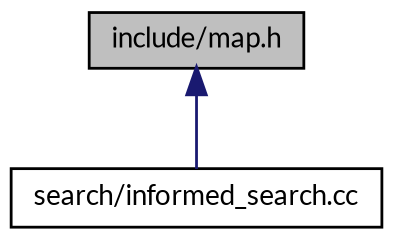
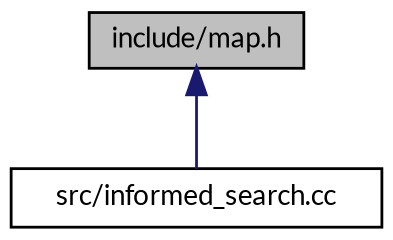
(197, 198) -> (197, 198)
